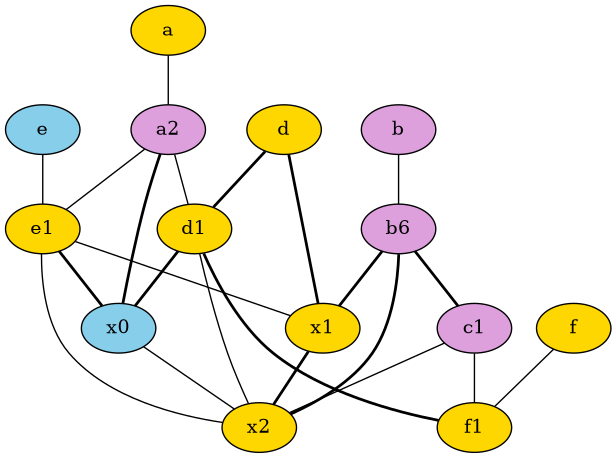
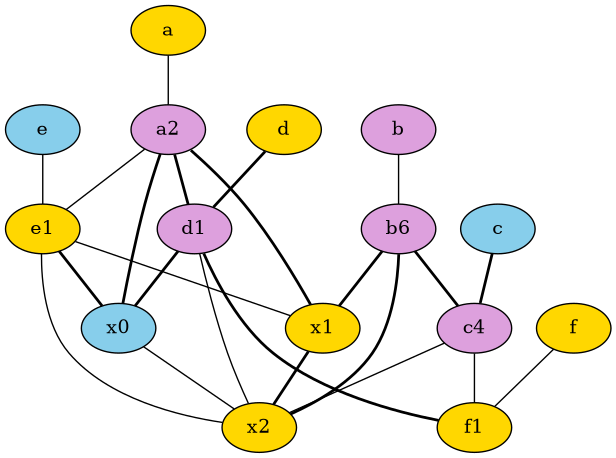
(181, 179) -> (181, 179)
(194, 229) -> (194, 229)
(303, 229) -> (258, 222)
none -> (498, 229)
(474, 328) -> (474, 328)
